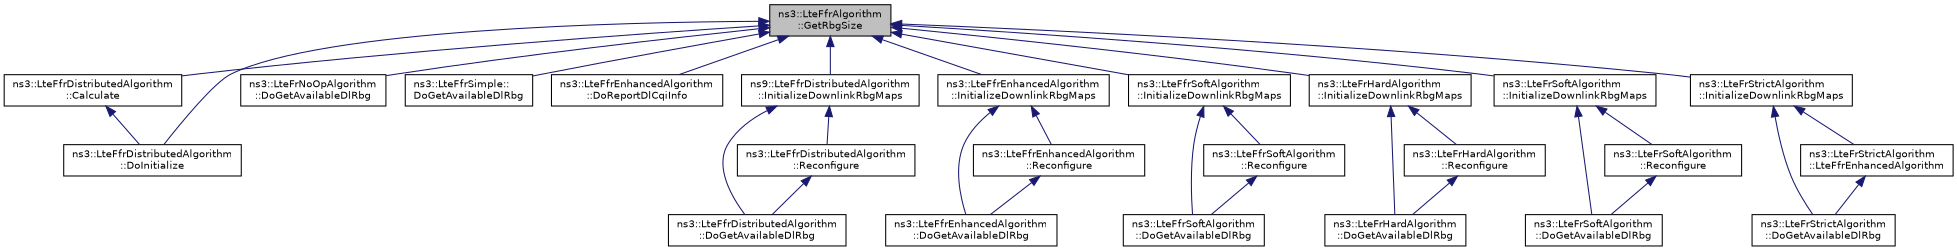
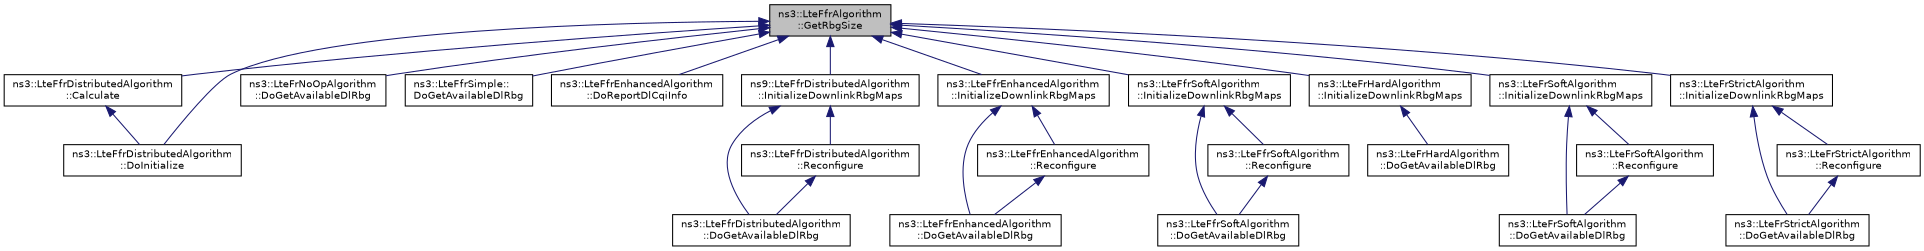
(1475, 160) -> none
(1877, 160) -> (1849, 160)
